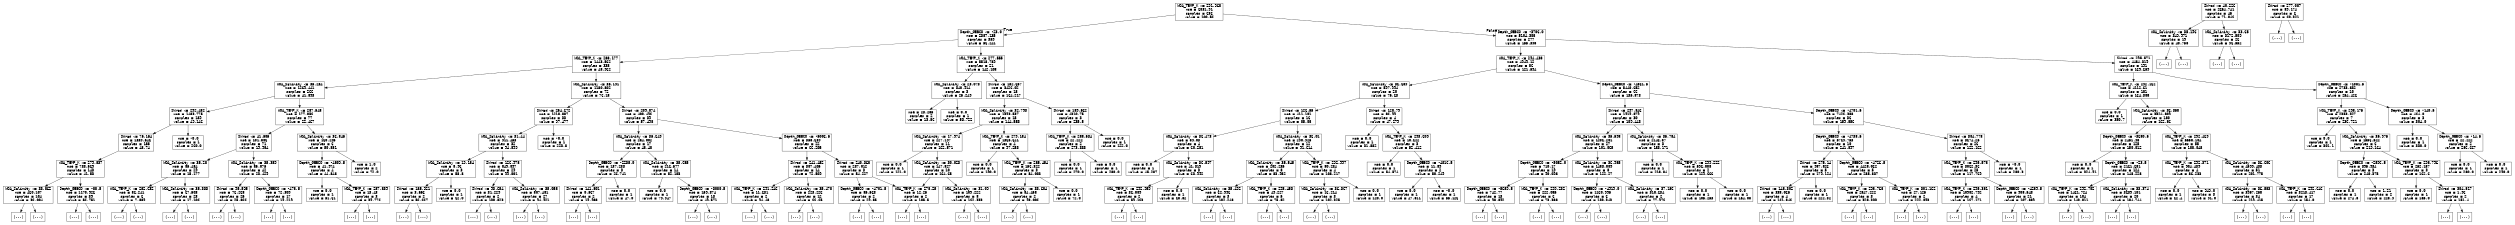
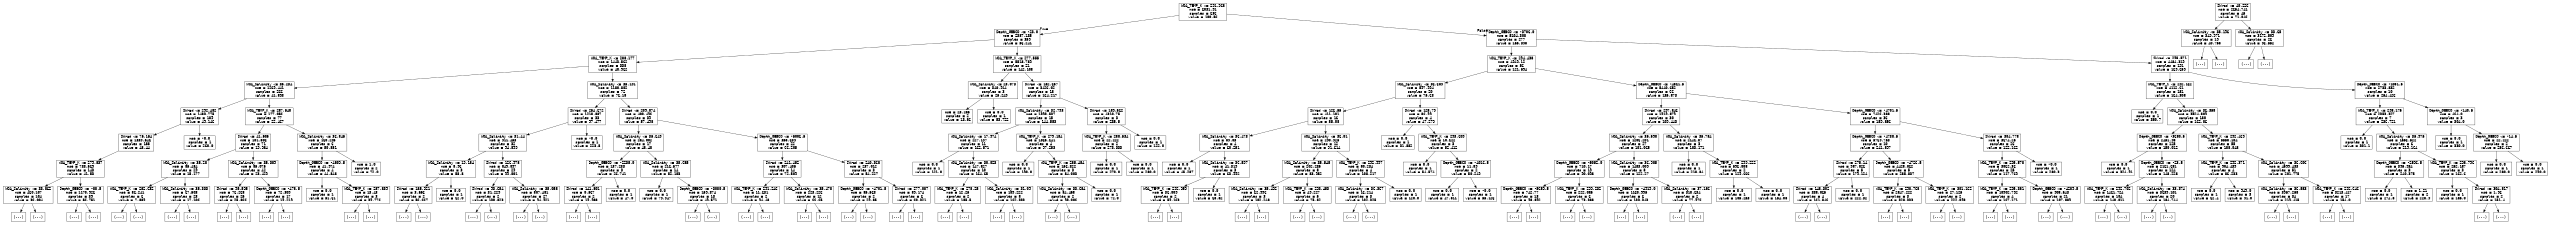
(136, 143) -> (136, 143)
(883, 181) -> (886, 181)
